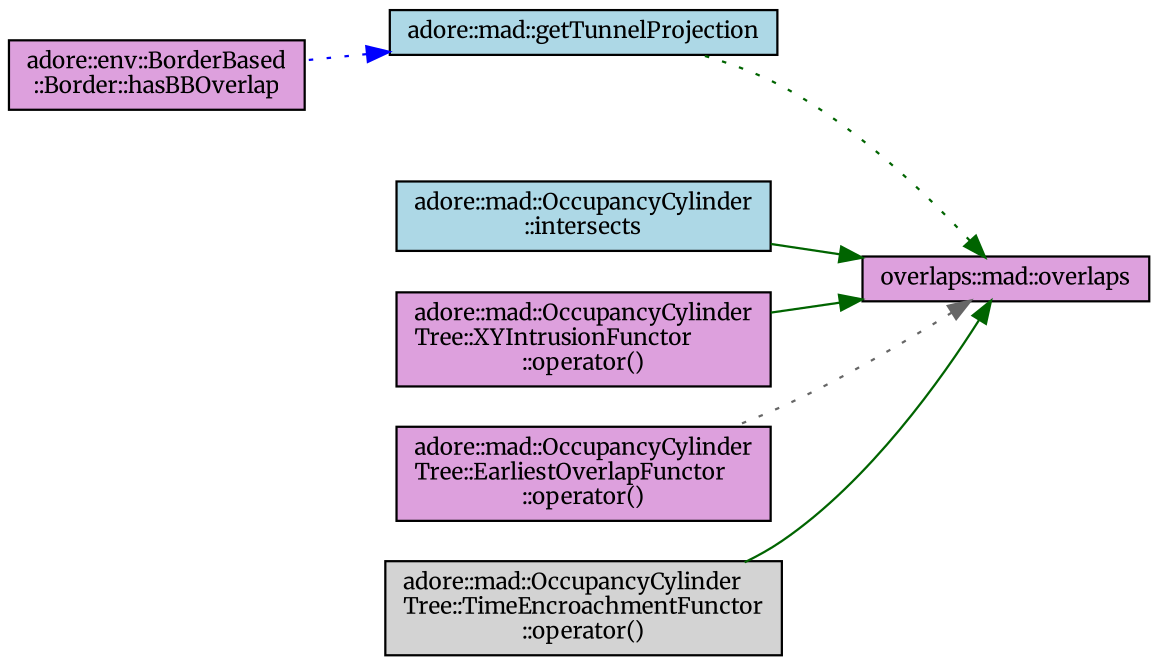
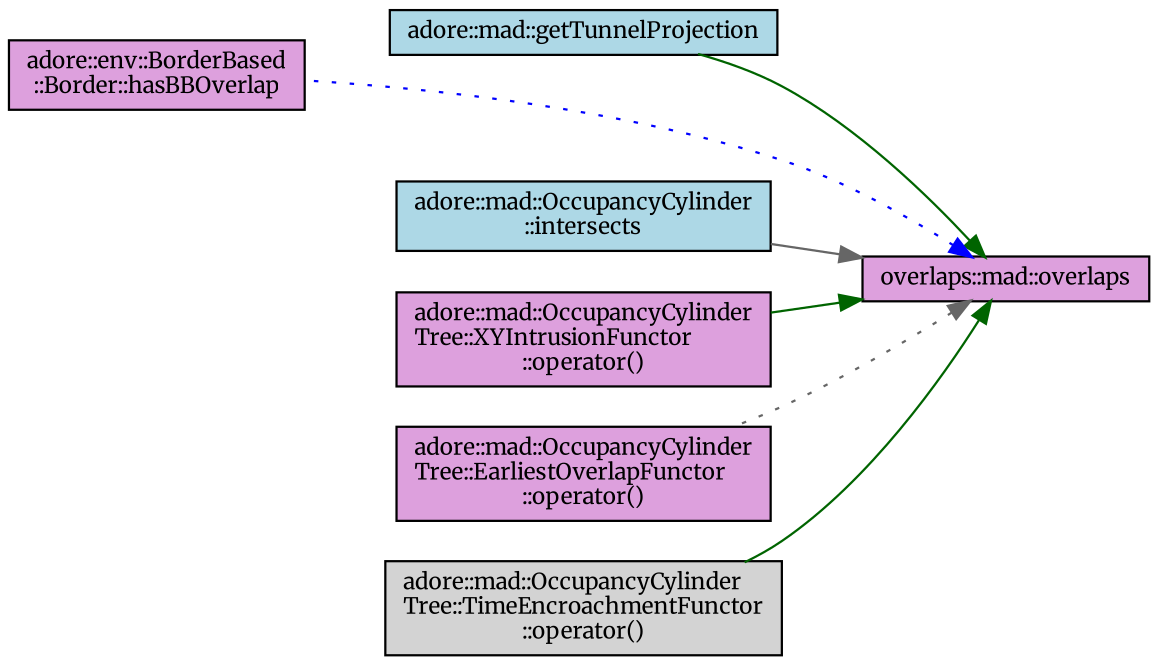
(336, 57) -> (640, 124)
(846, 128) -> (846, 128)
(805, 249) -> (805, 249)
